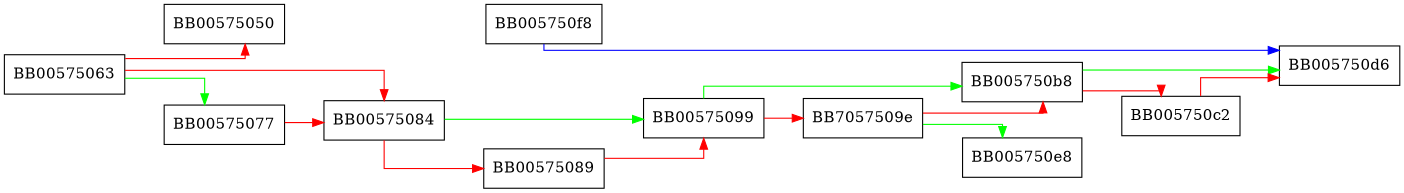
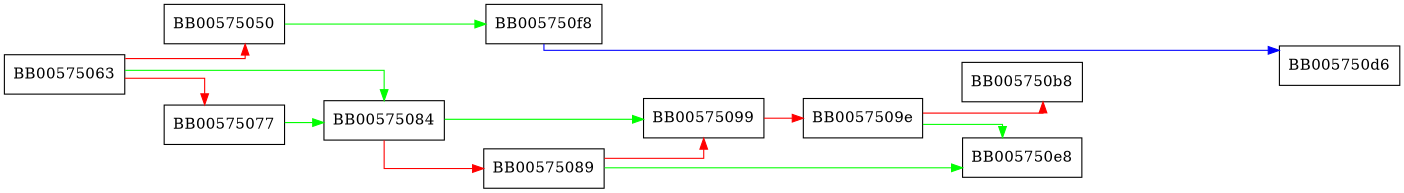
none -> (380, 24)
(264, 70) -> (264, 70)
(1176, 70) -> none
(173, 78) -> (173, 78)
(821, 86) -> none
(1181, 116) -> none
(863, 118) -> (863, 118)
(299, 123) -> (299, 123)
none -> (778, 168)
